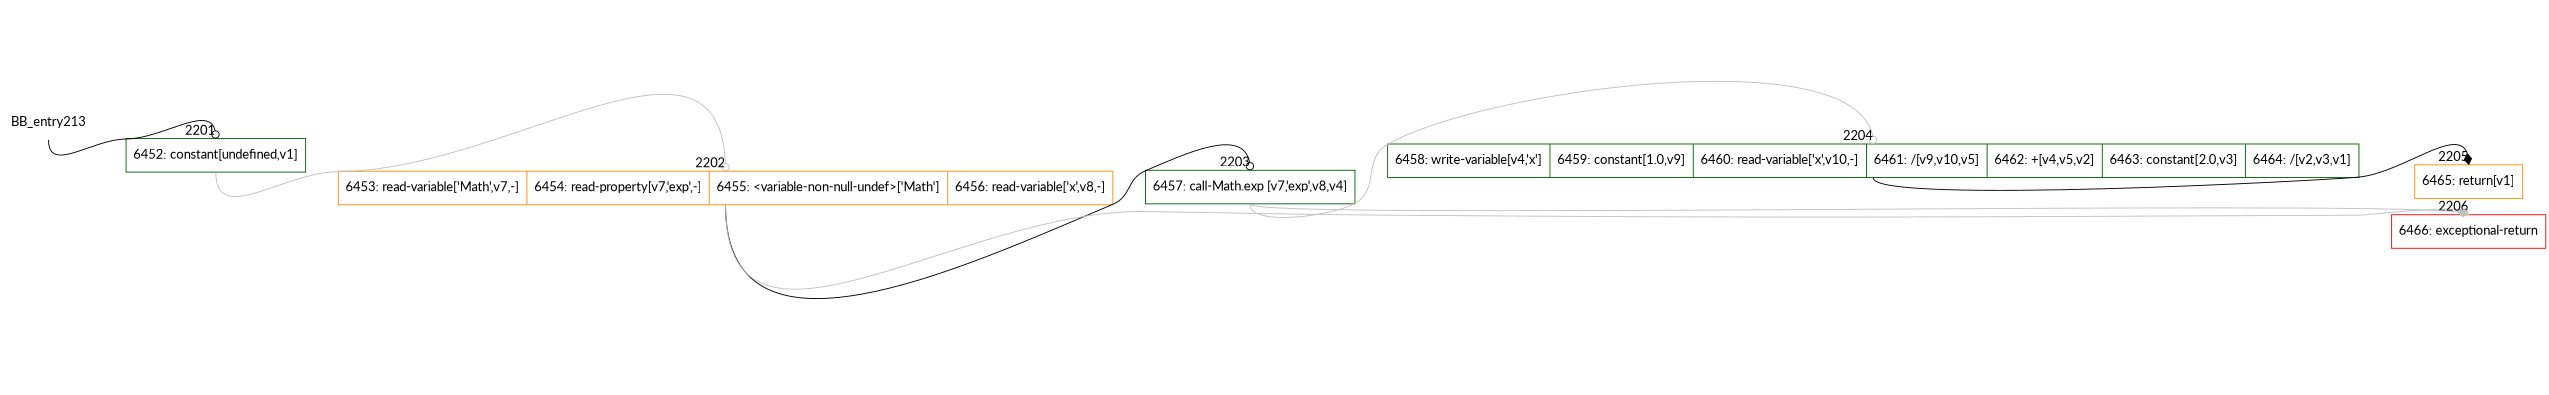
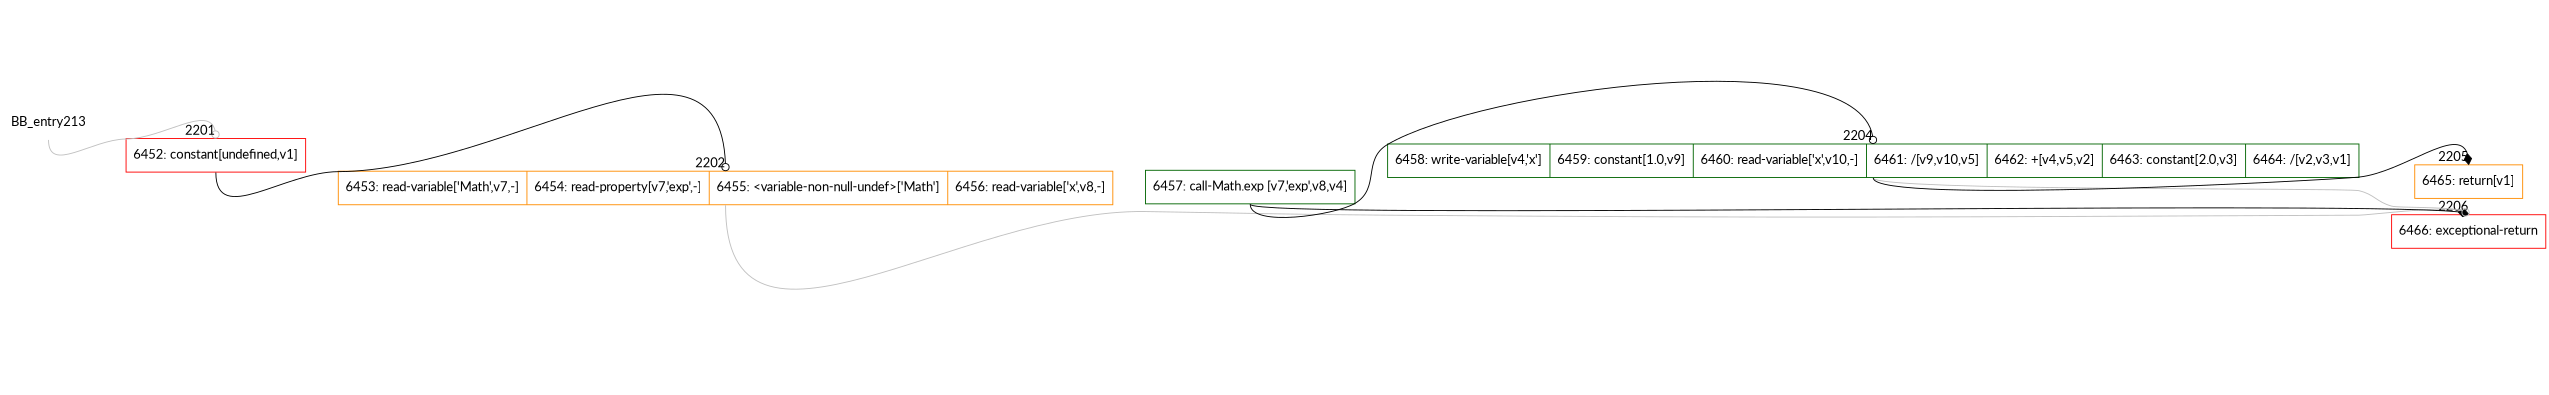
(1545, 98) -> (1545, 98)
(130, 139) -> (130, 139)
(484, 143) -> (484, 143)
(216, 155) -> (216, 155)
none -> (2244, 189)
(1854, 209) -> (1854, 209)
(976, 260) -> none
